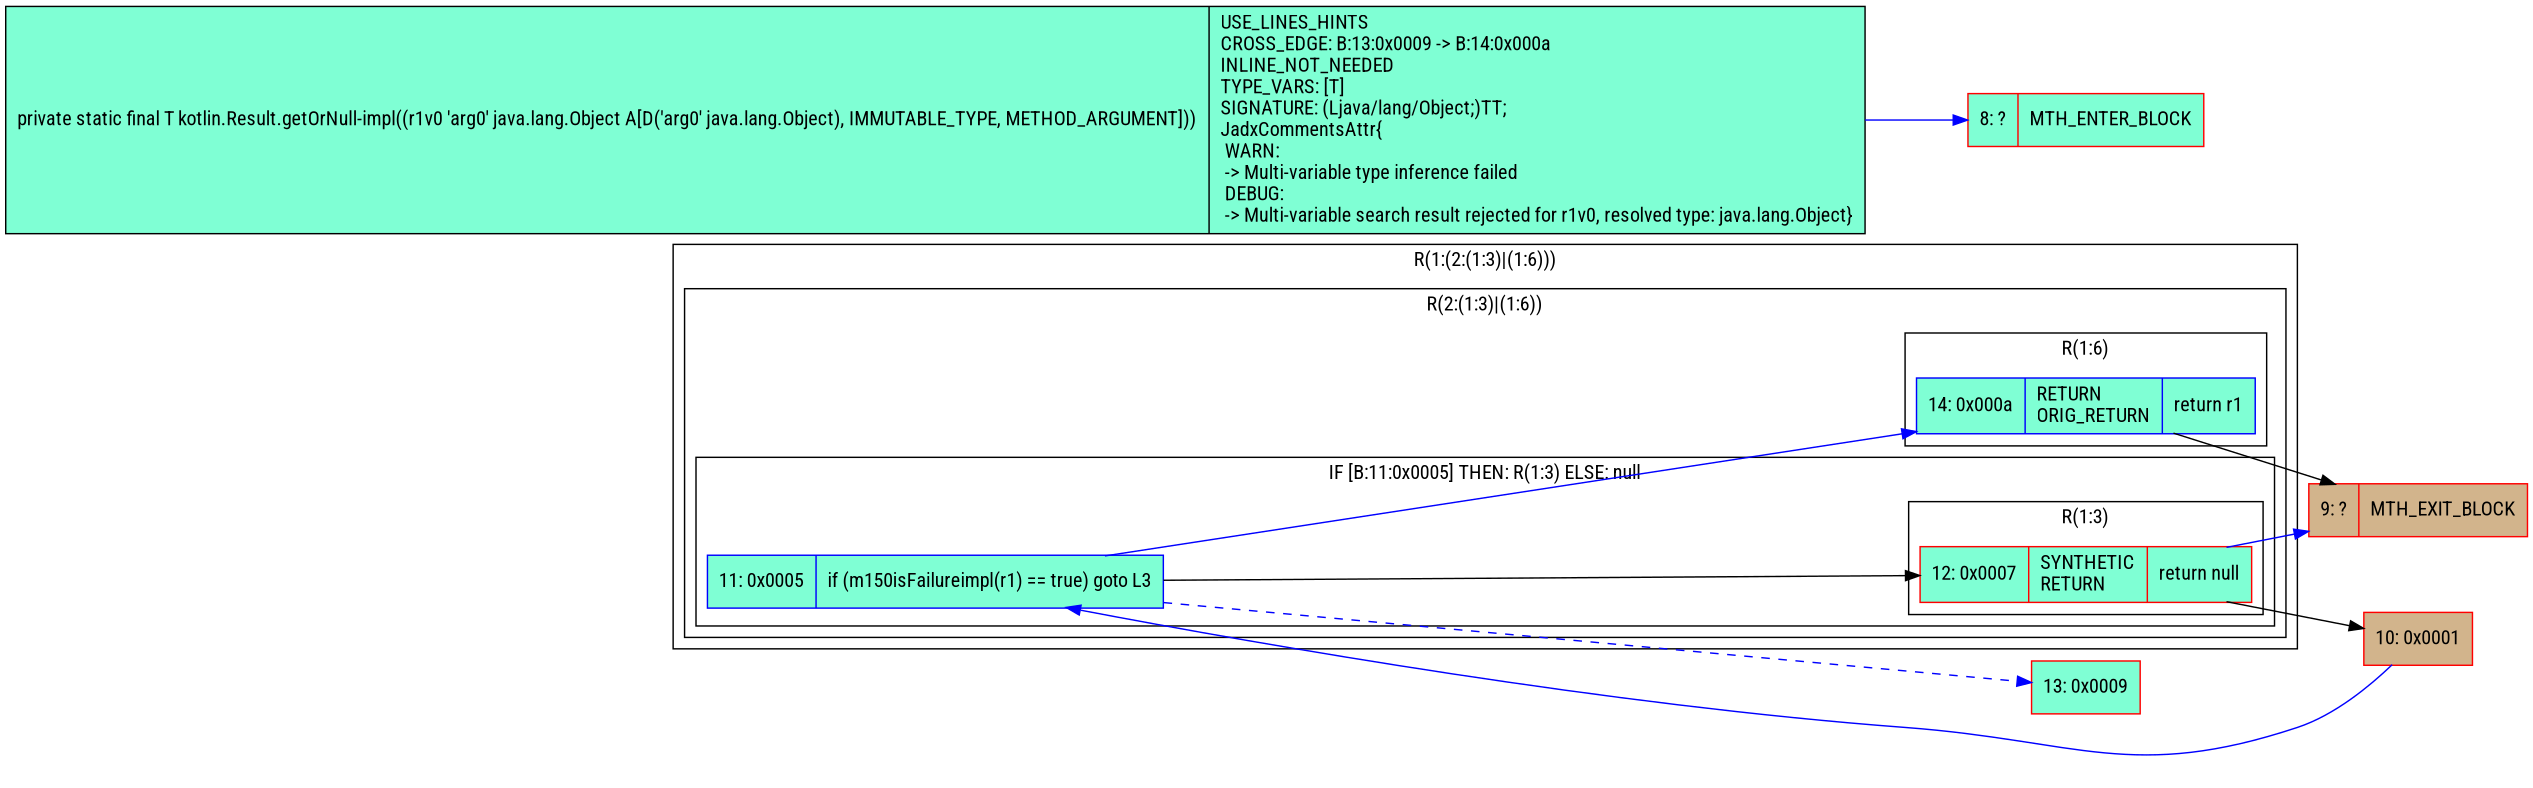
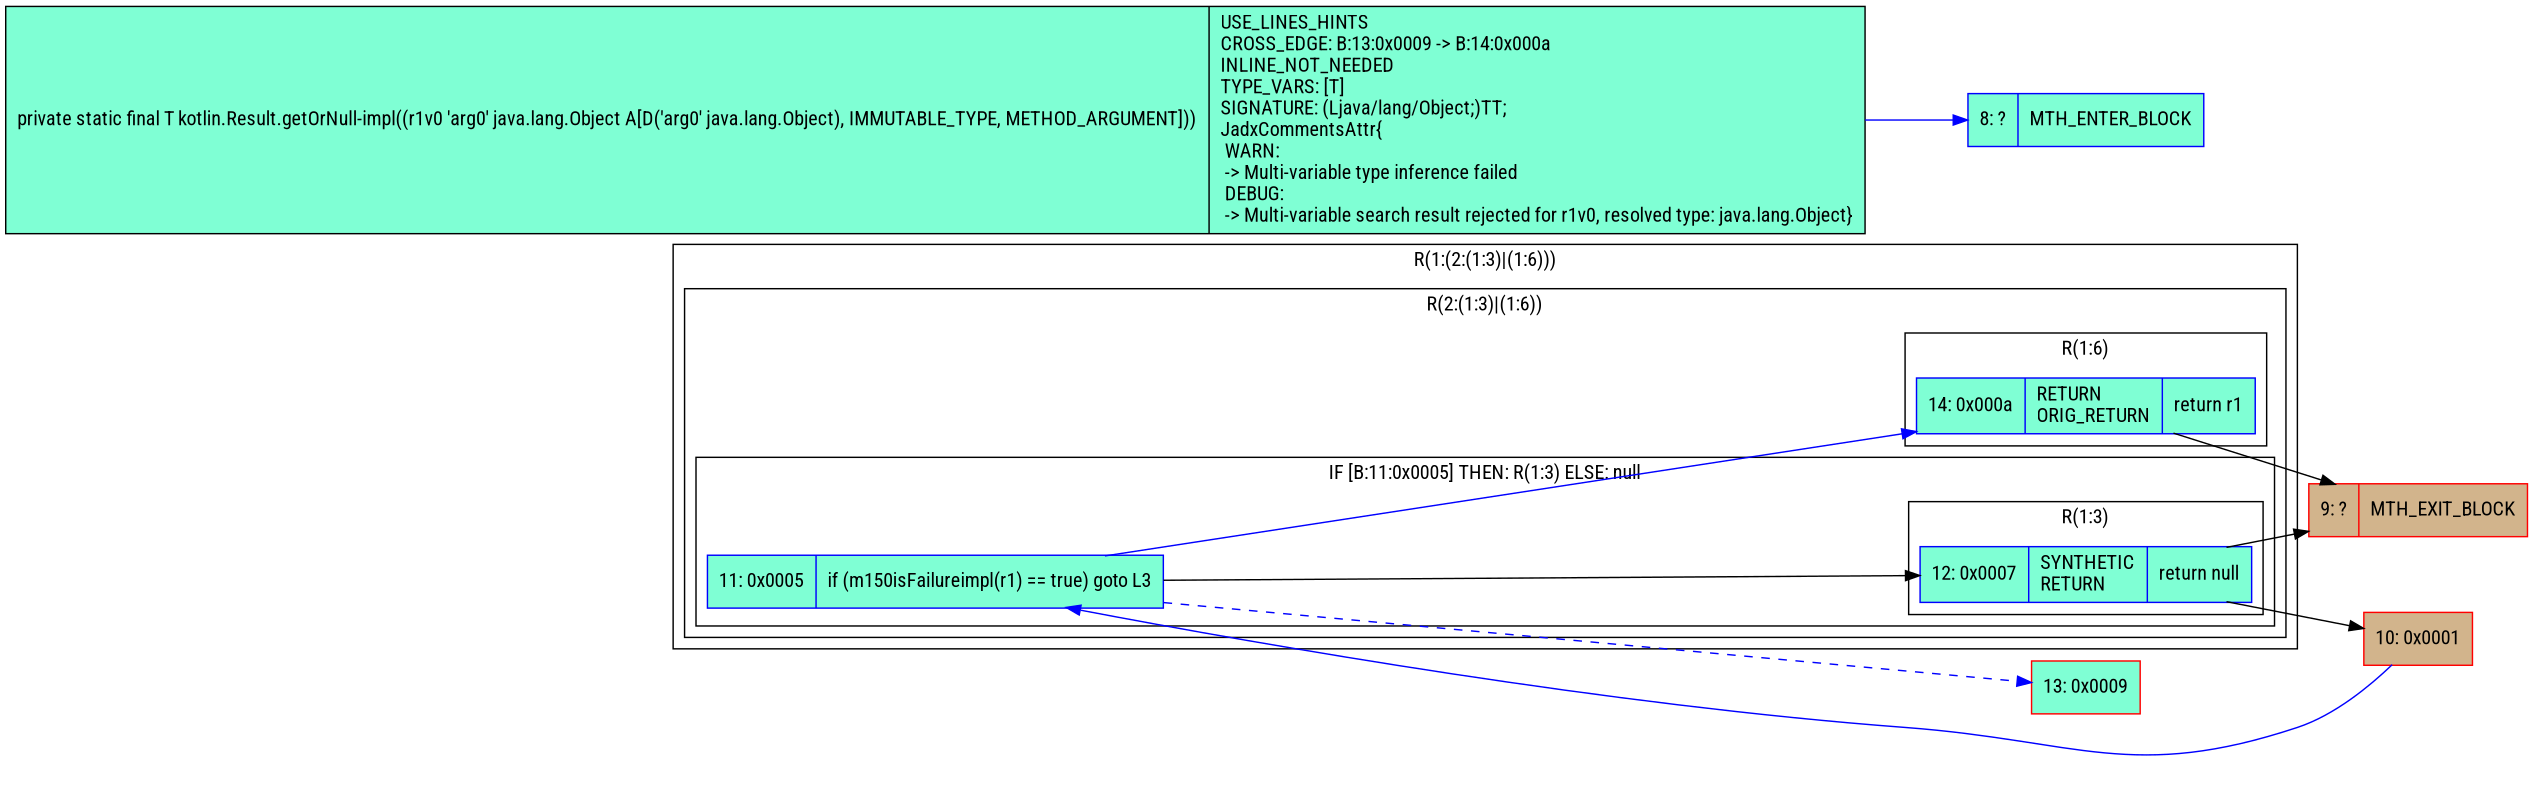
(2086, 120) -> (2086, 120)
(2254, 542) -> (2254, 542)
(2086, 575) -> (2086, 575)
